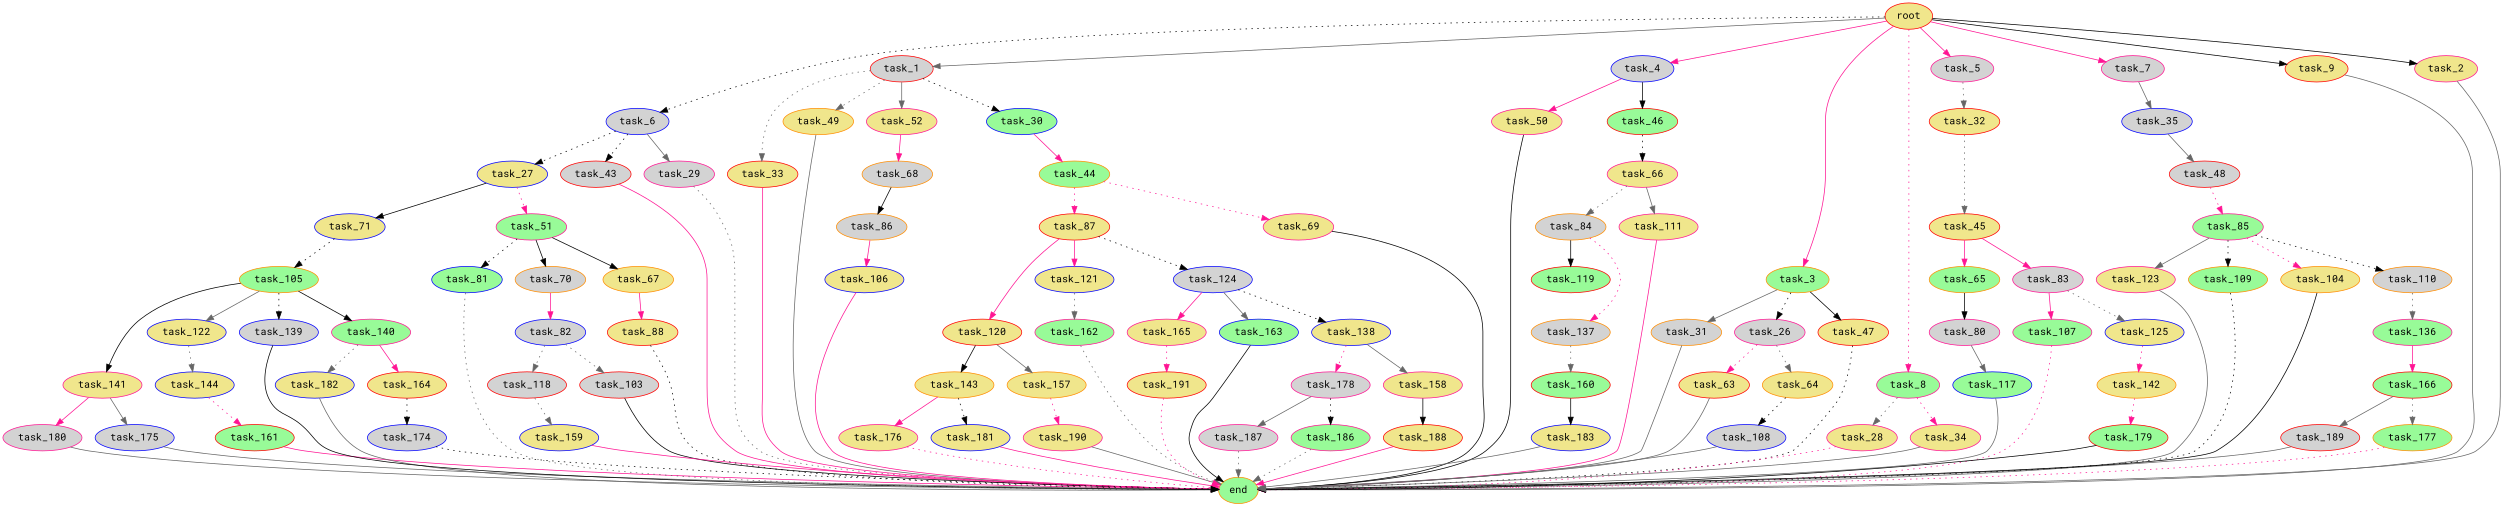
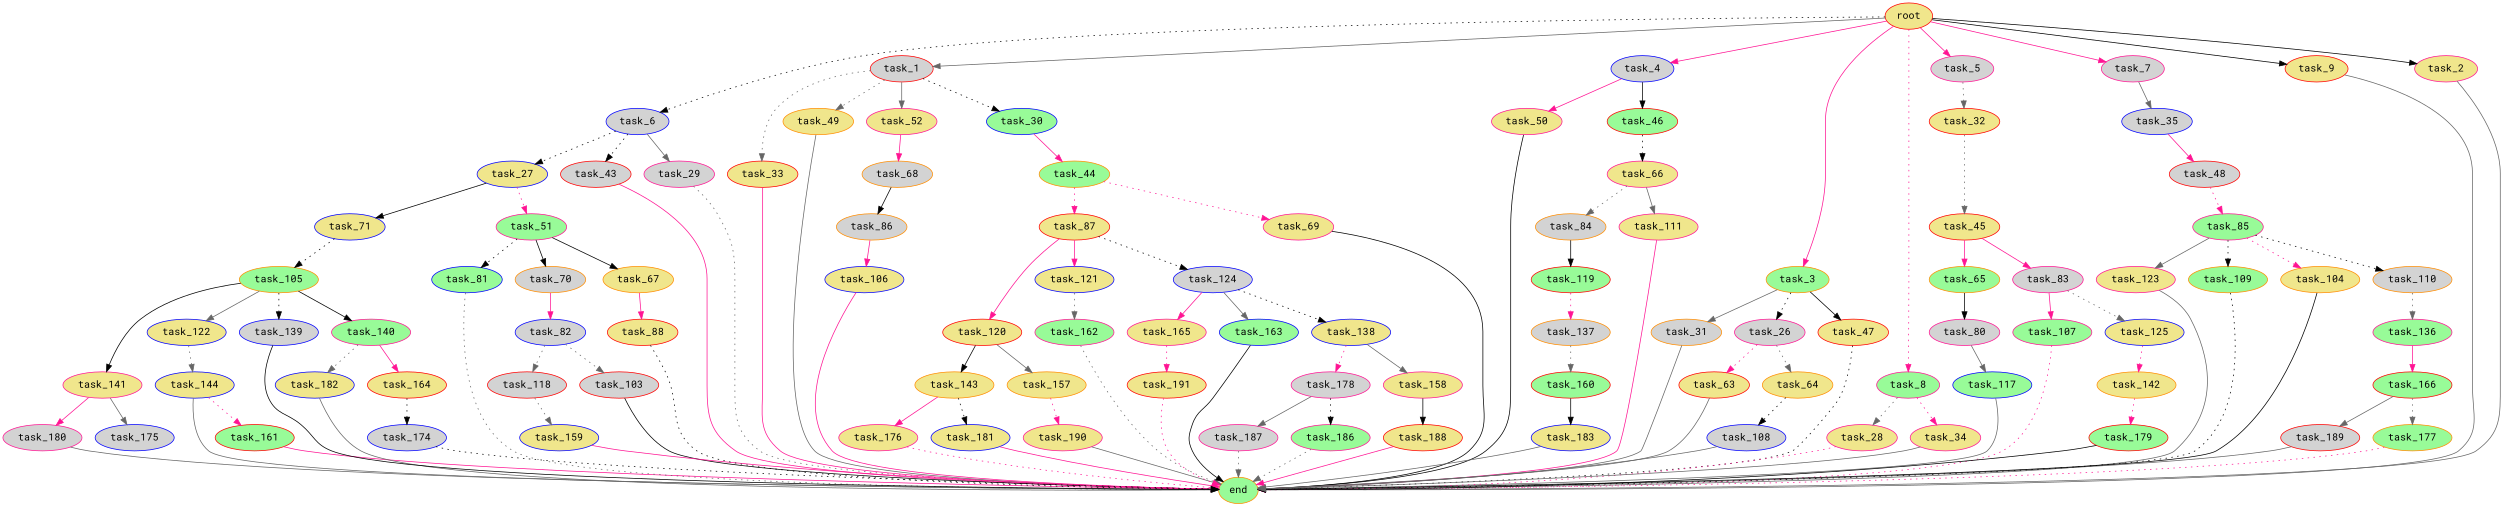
(2178, 145) -> (2178, 145)
(1620, 276) -> (1571, 302)
(687, 480) -> (681, 483)
